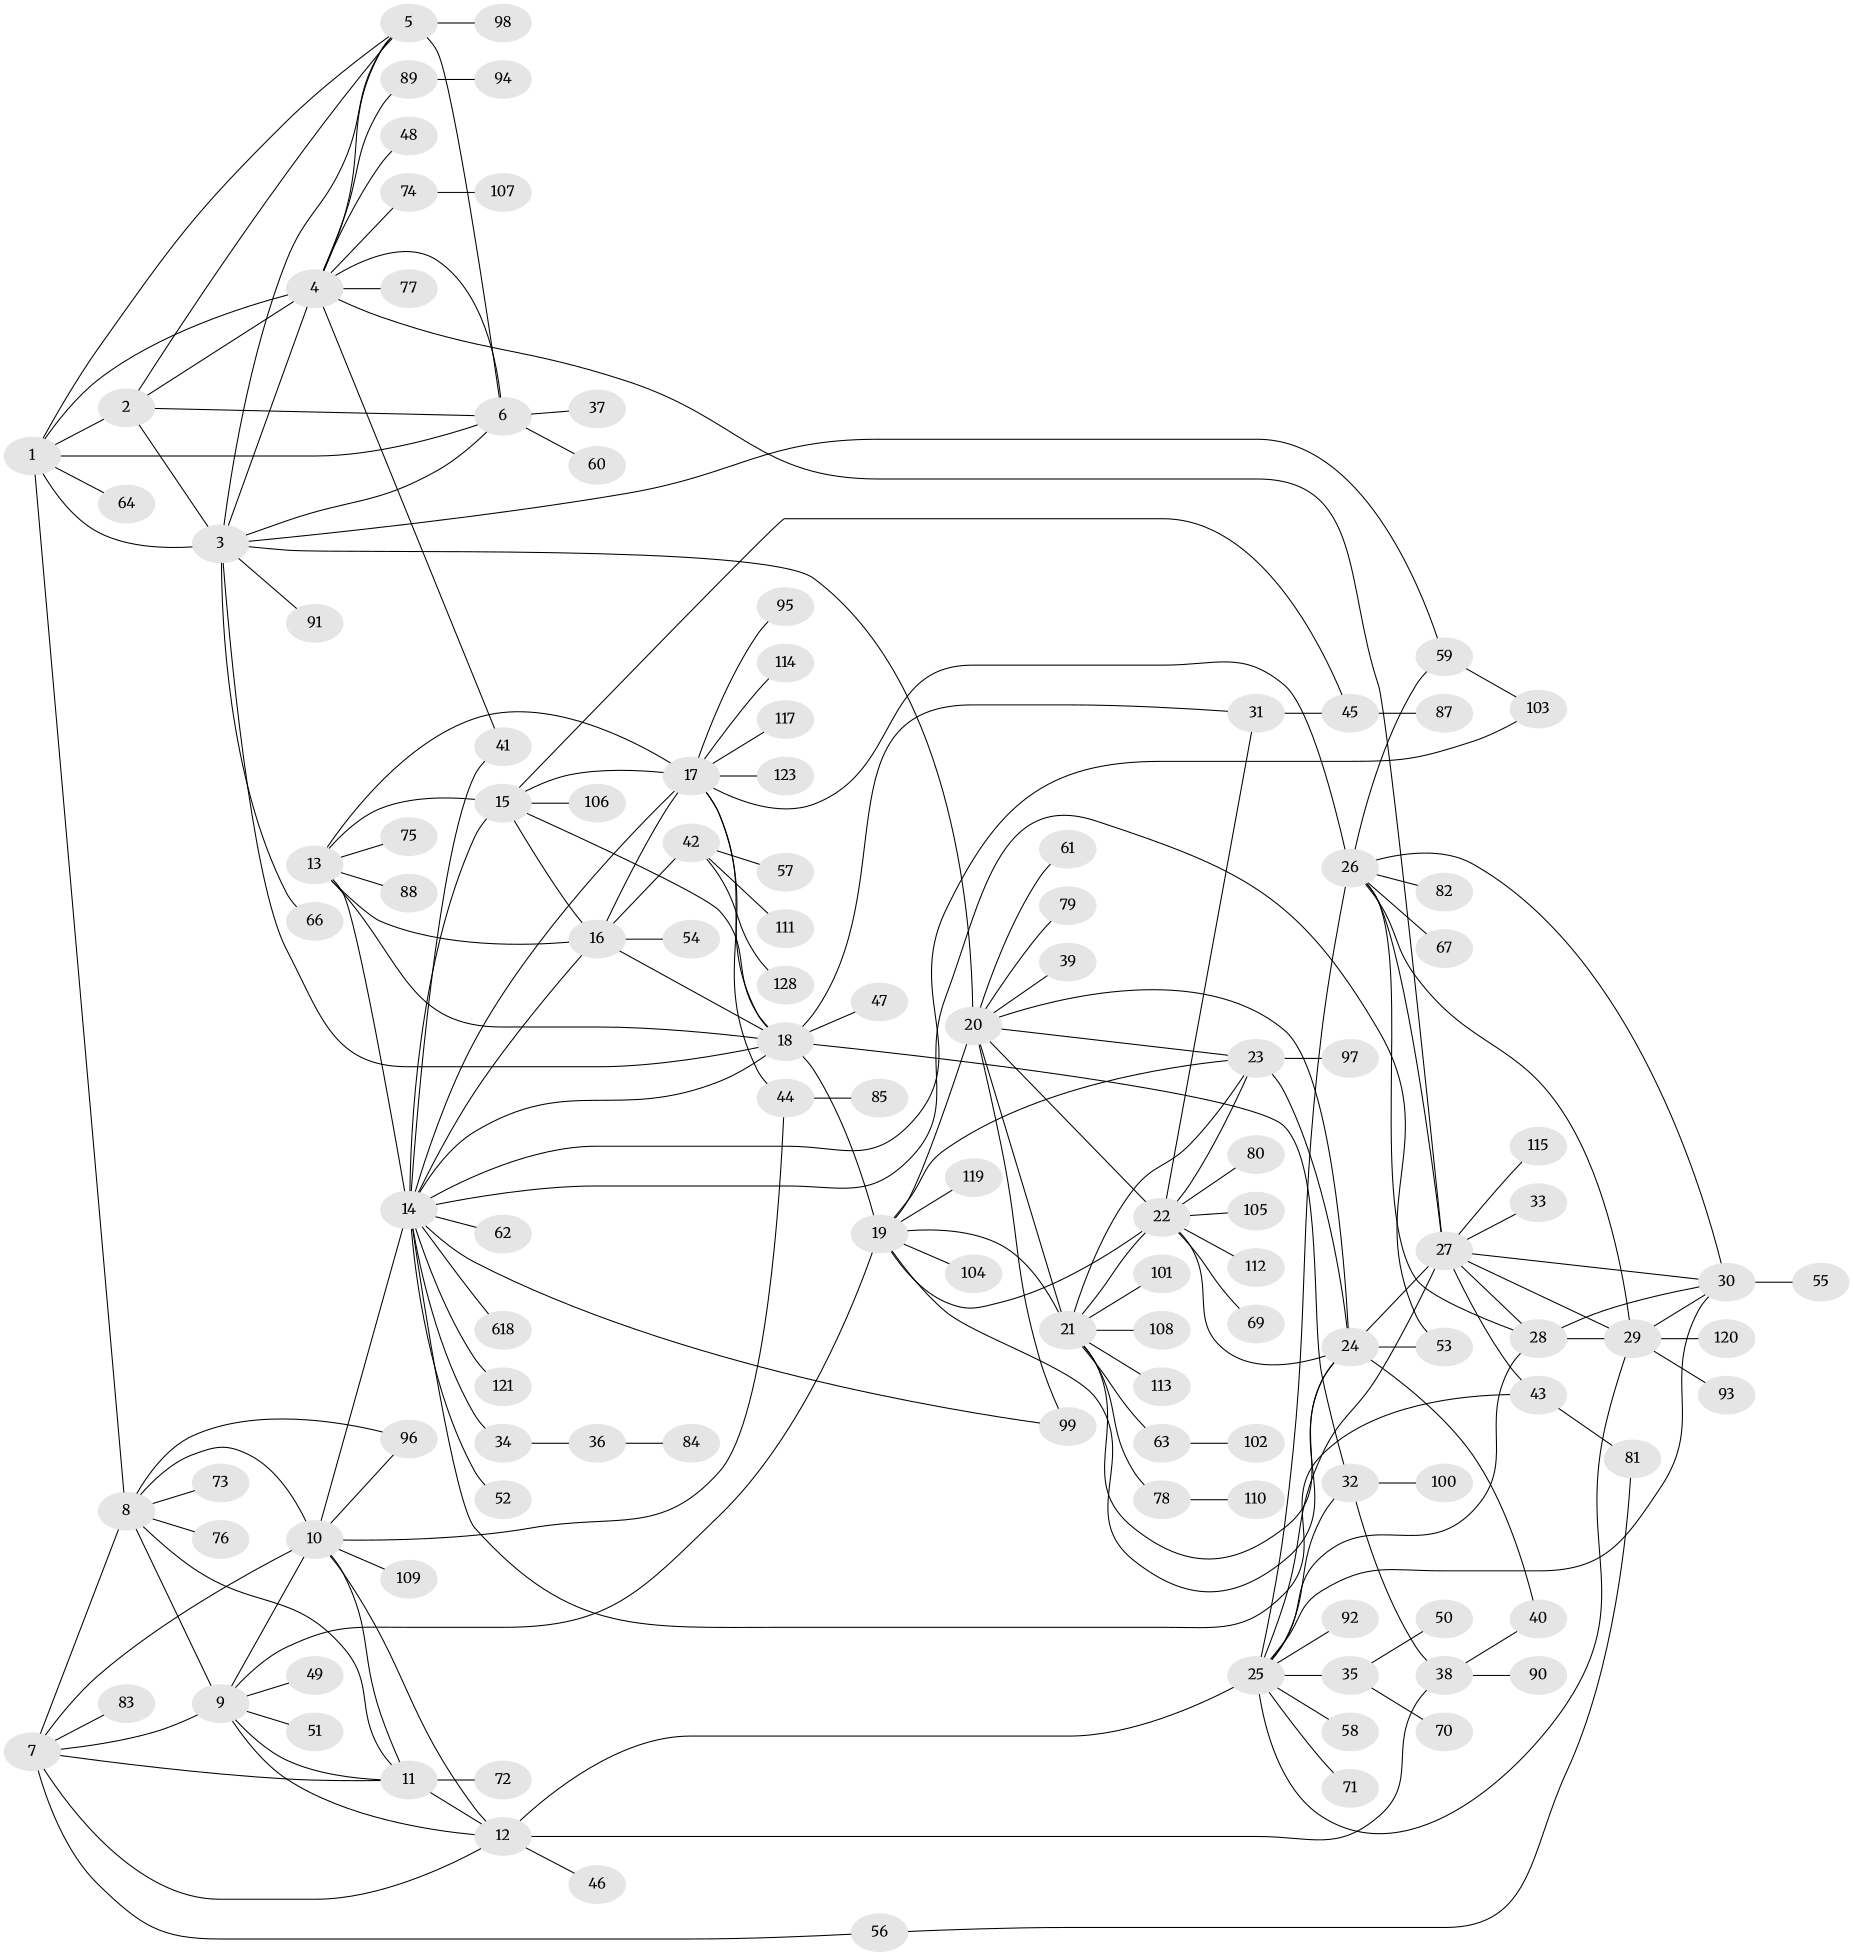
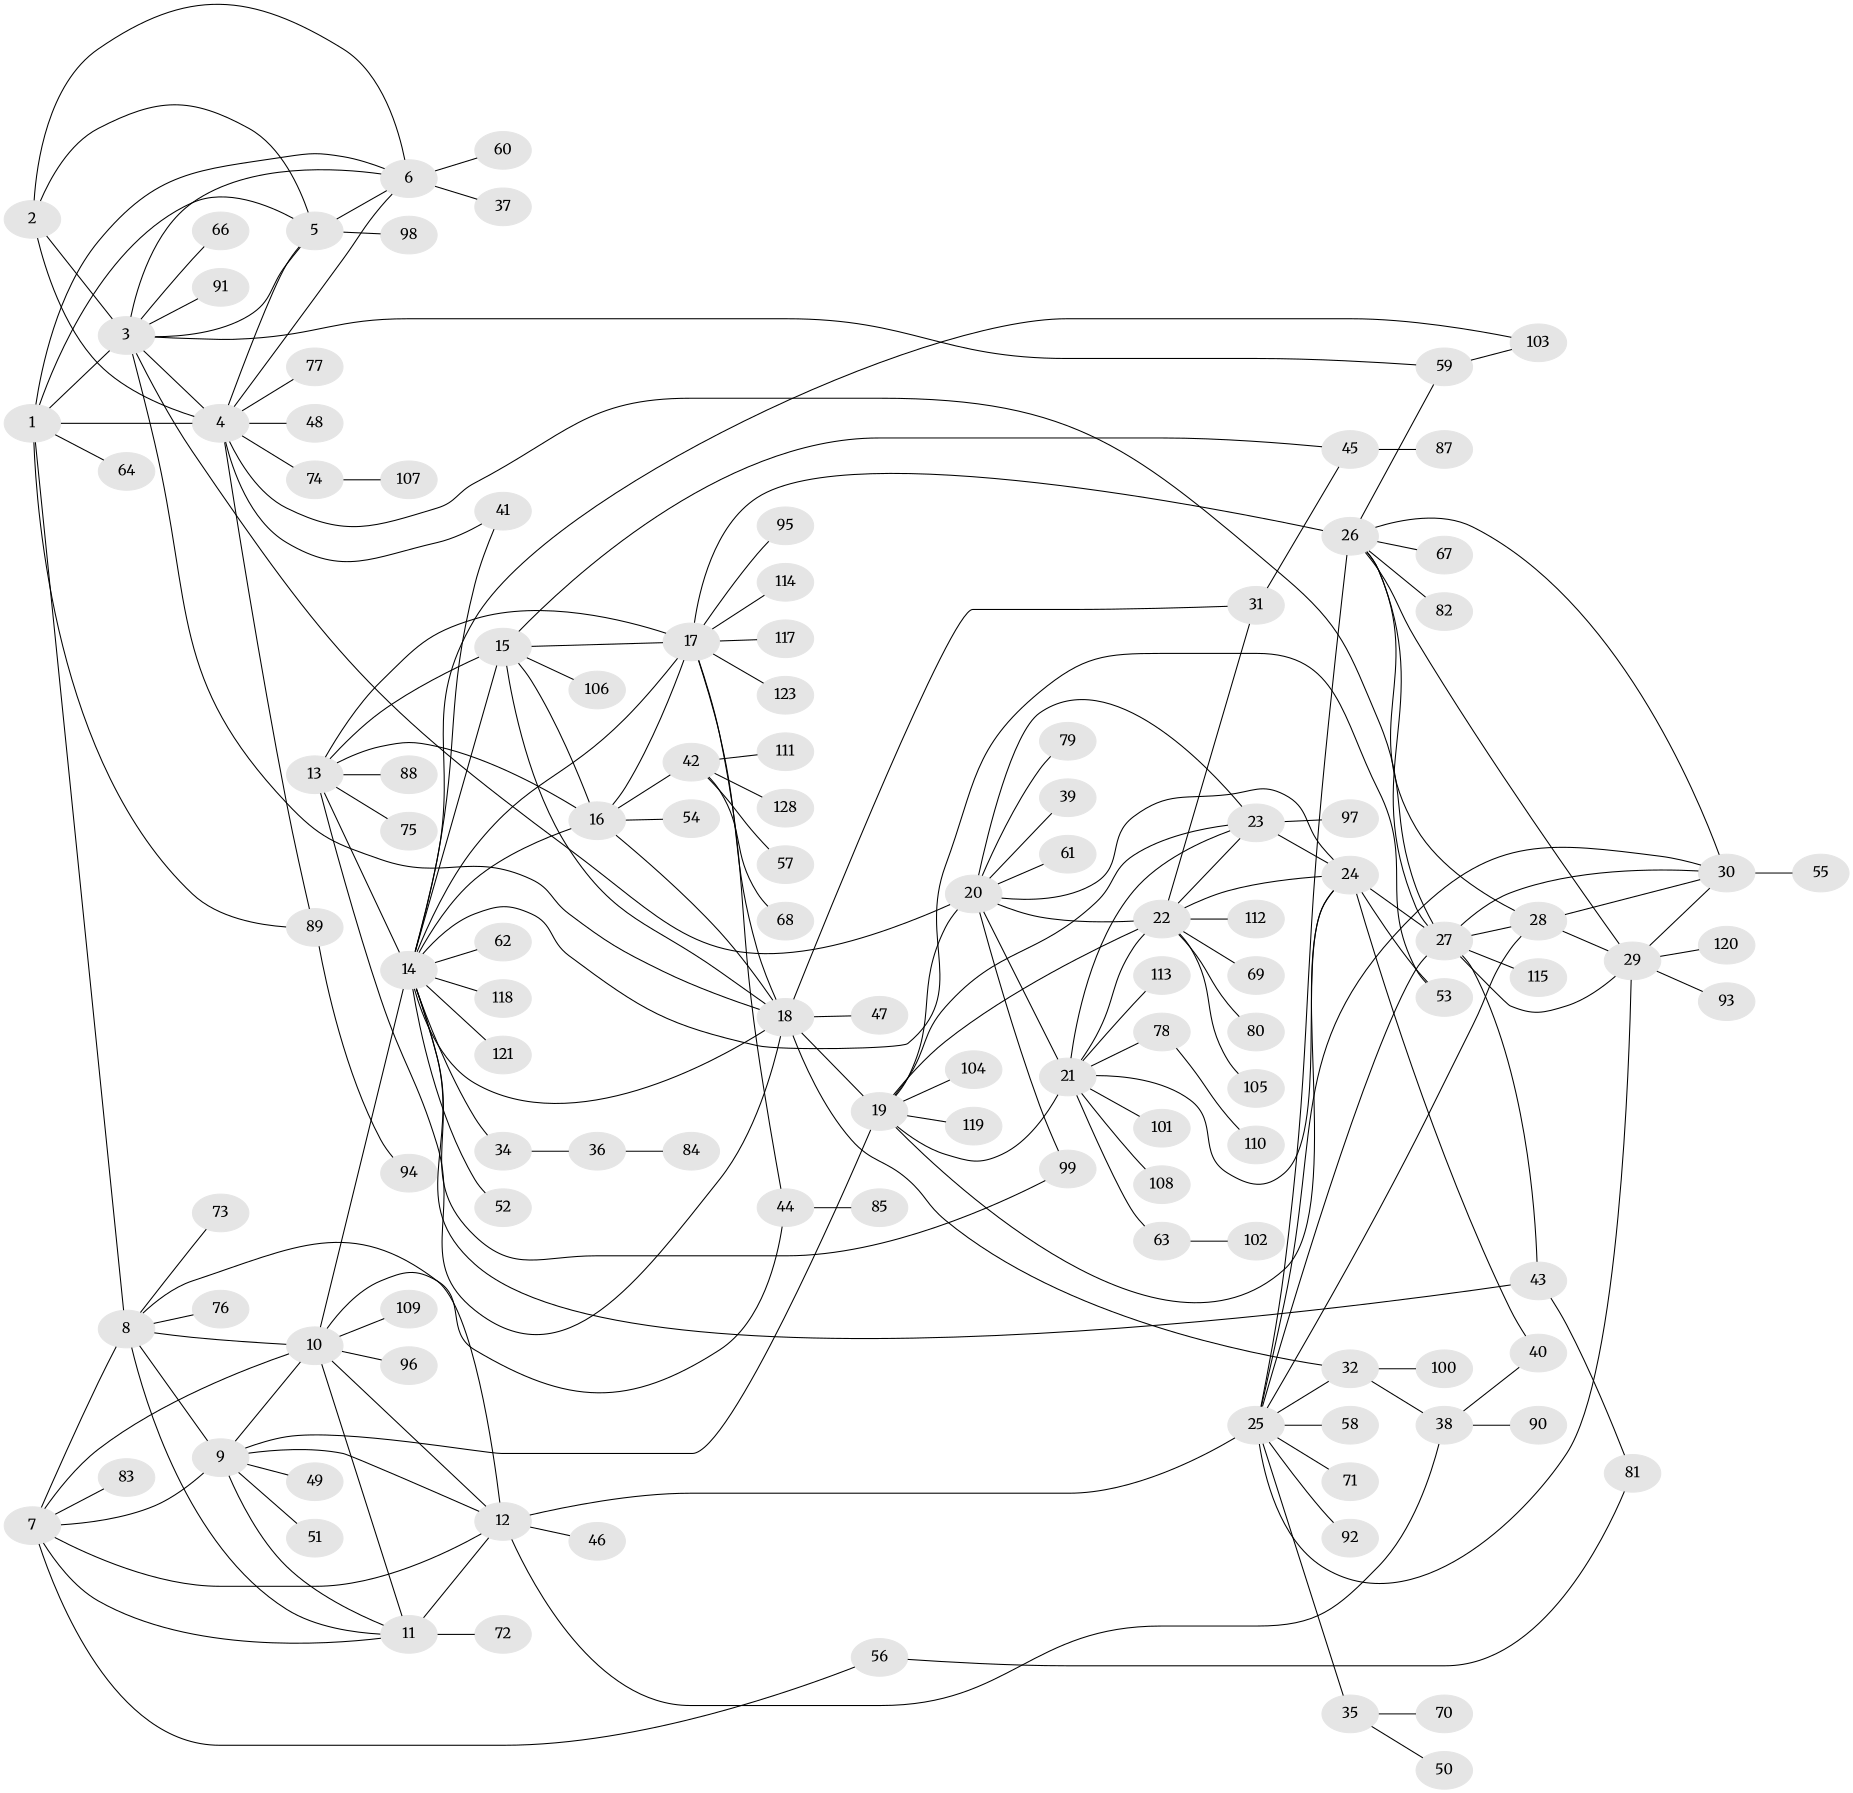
(80, 432) -> (90, 731)
none -> (785, 921)
(1538, 1203) -> none
(503, 1330) -> (503, 999)
(246, 1421) -> (401, 1258)
